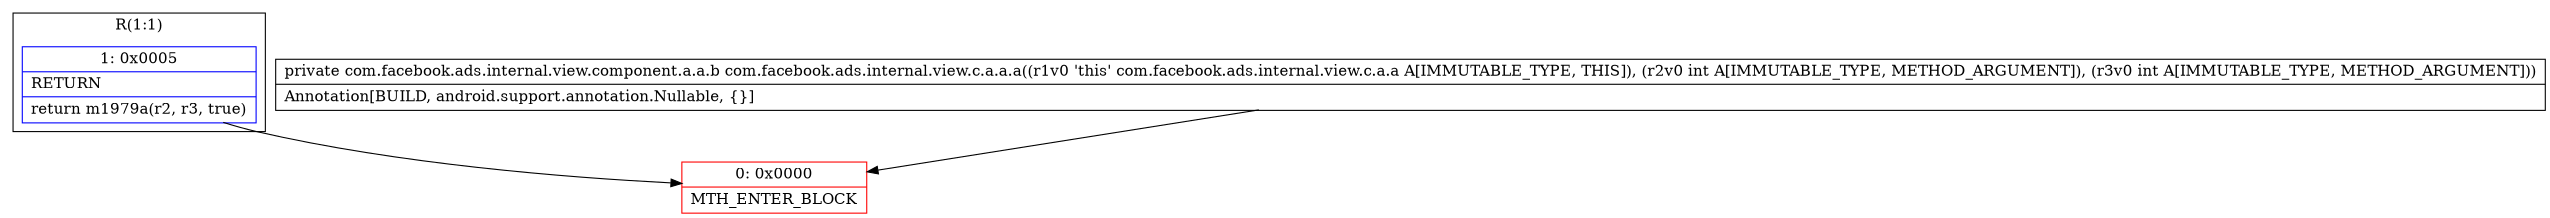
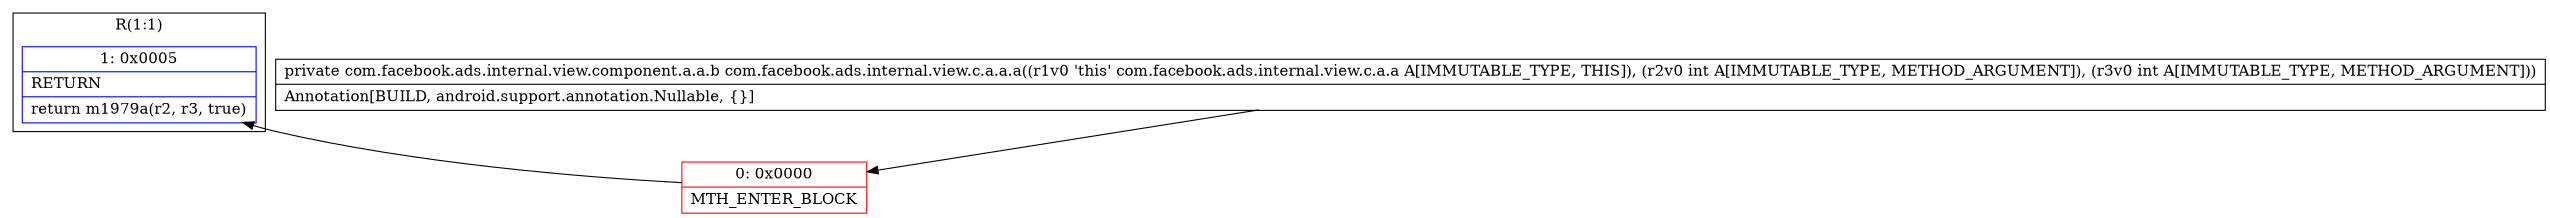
(445, 164) -> (466, 164)
